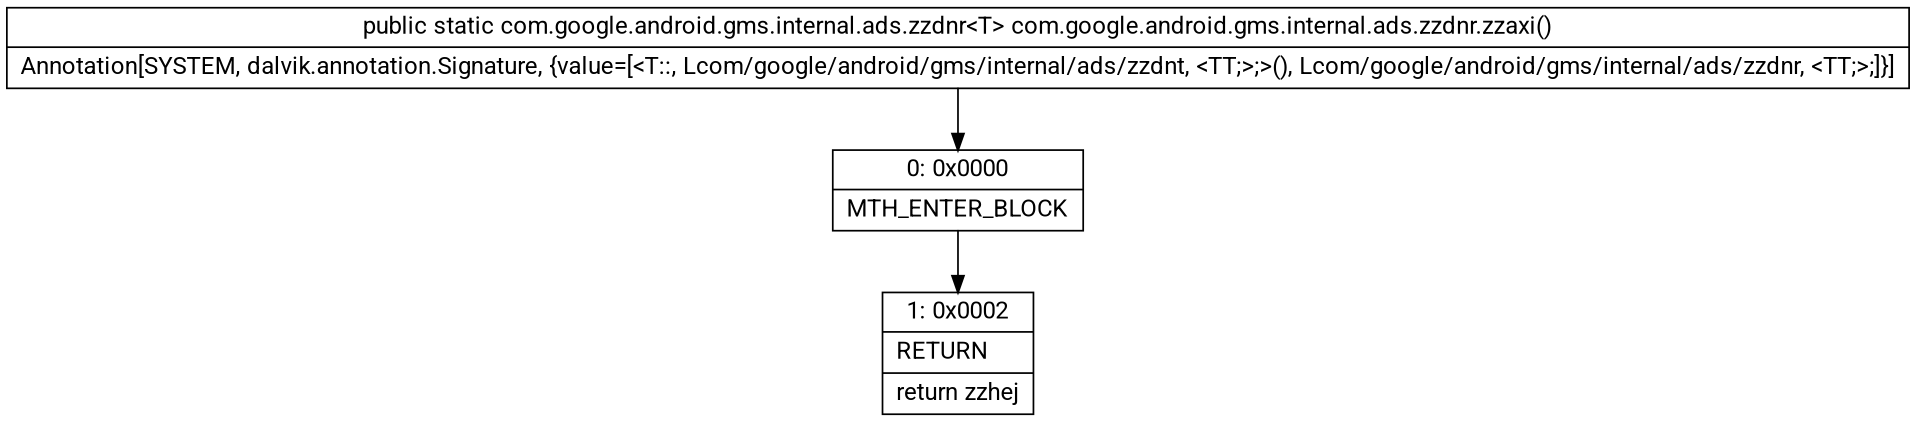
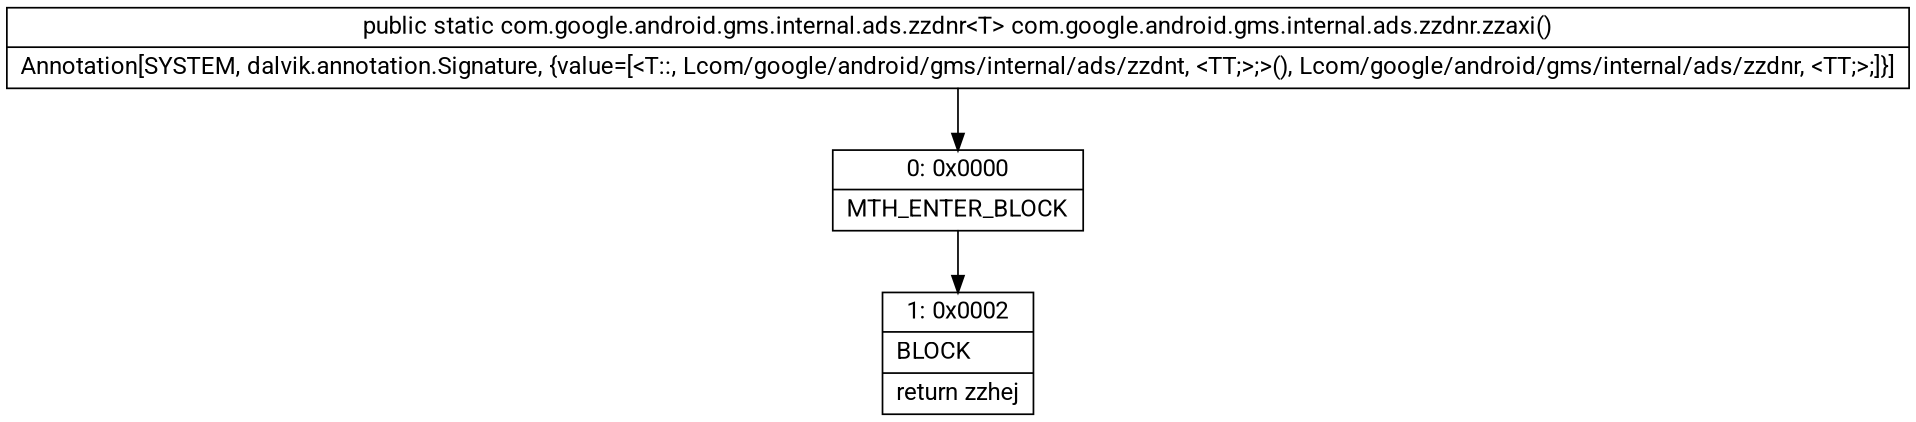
(943, 352) -> (934, 352)
